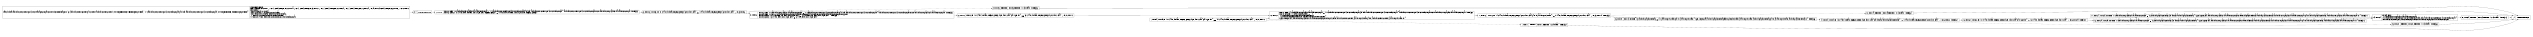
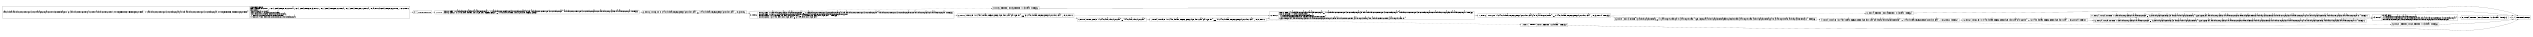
(2523, 18) -> (2523, 18)
none -> (1112, 20)
